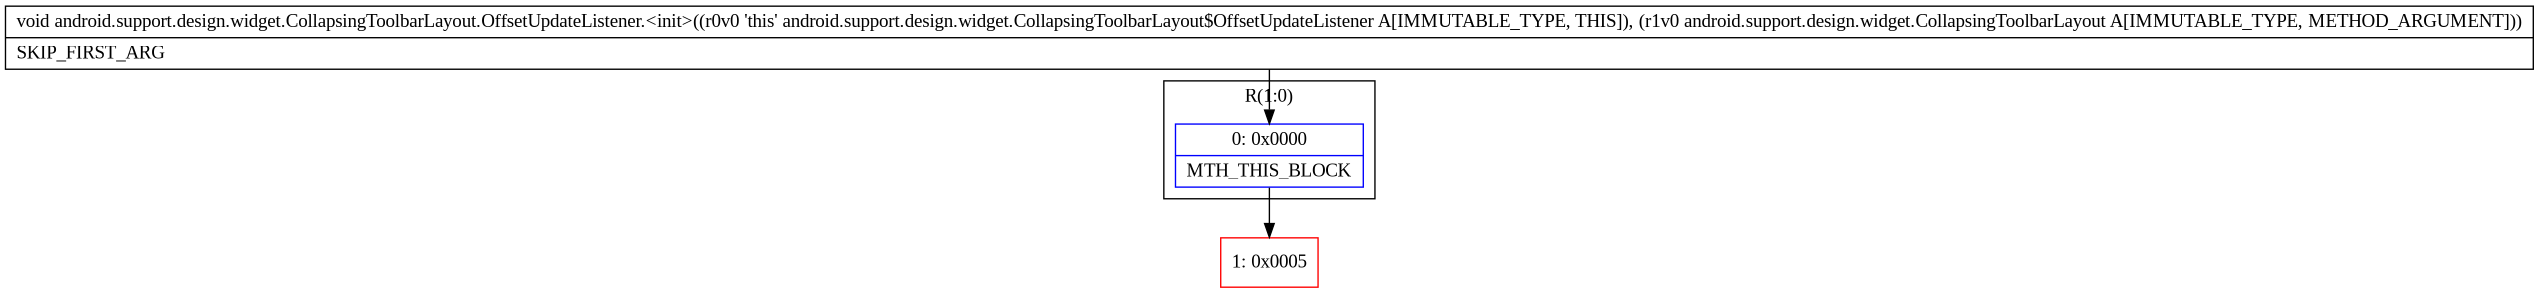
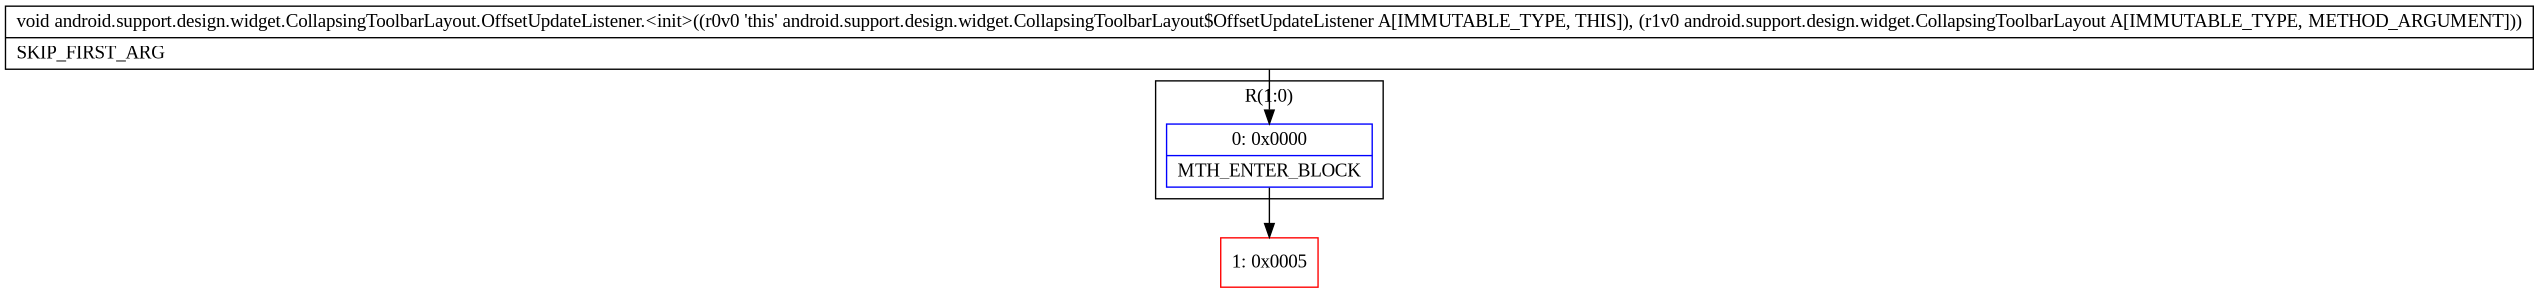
(1269, 171) -> (1269, 171)
